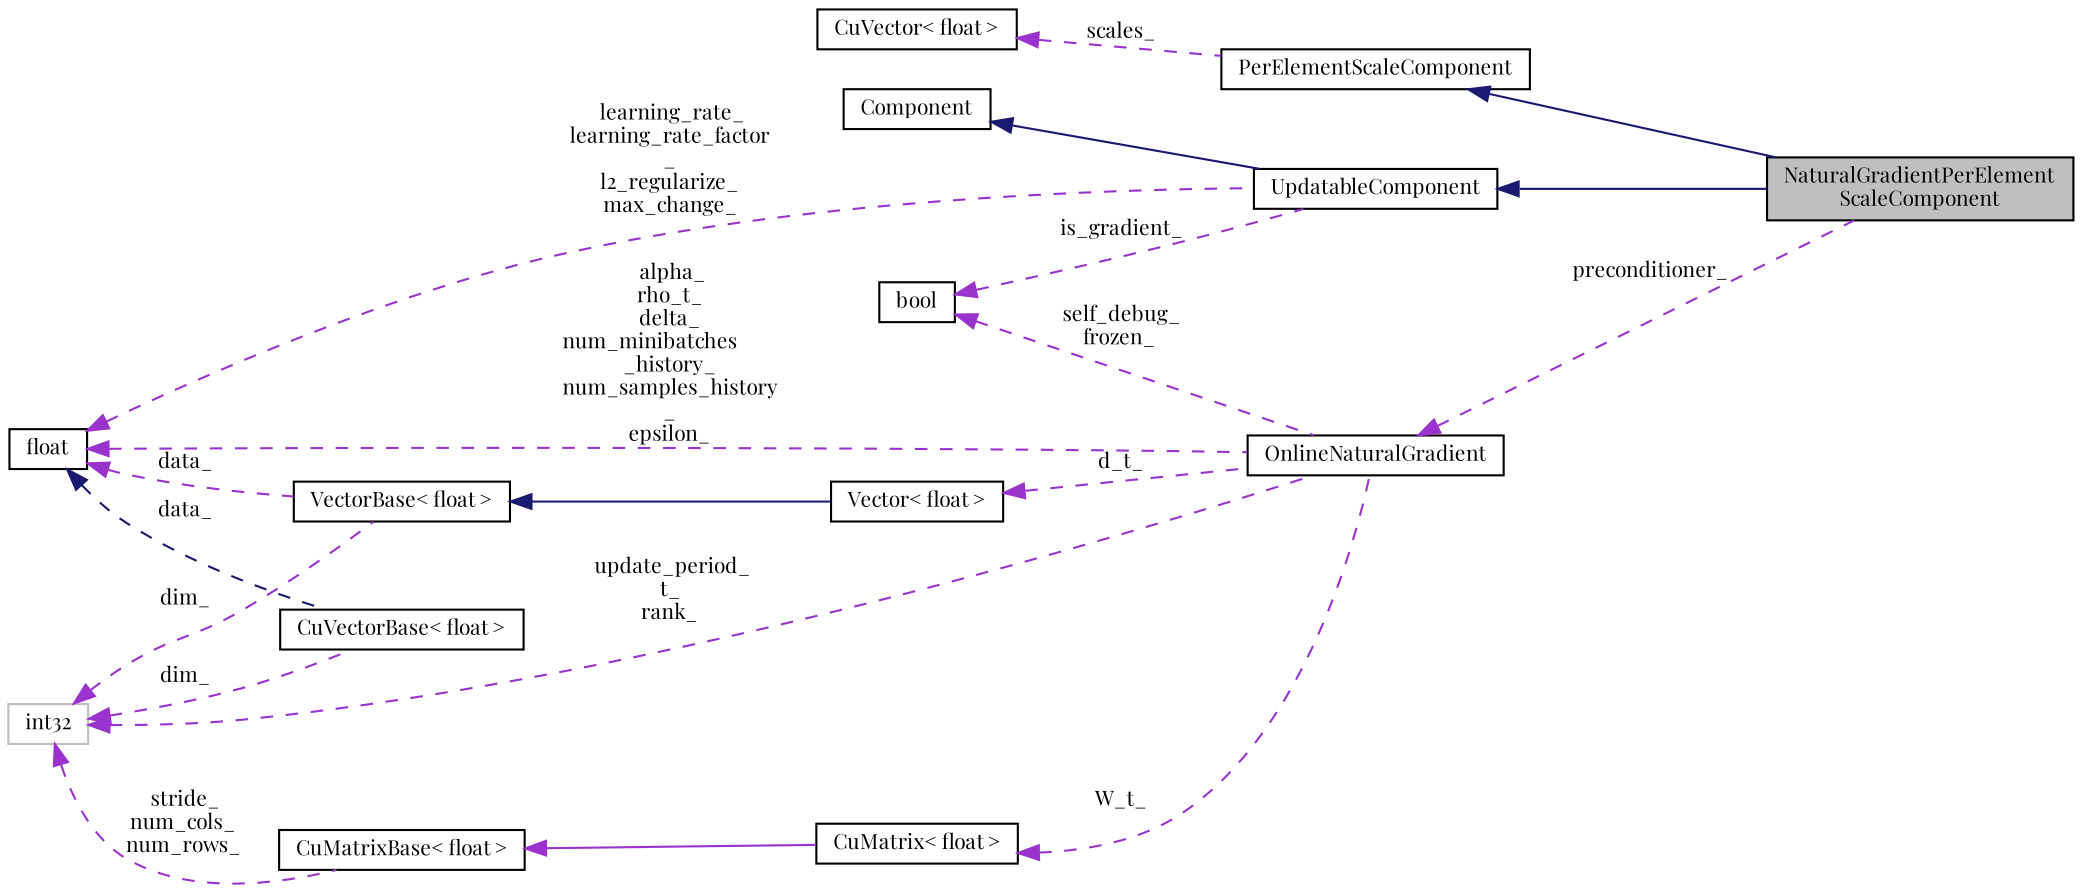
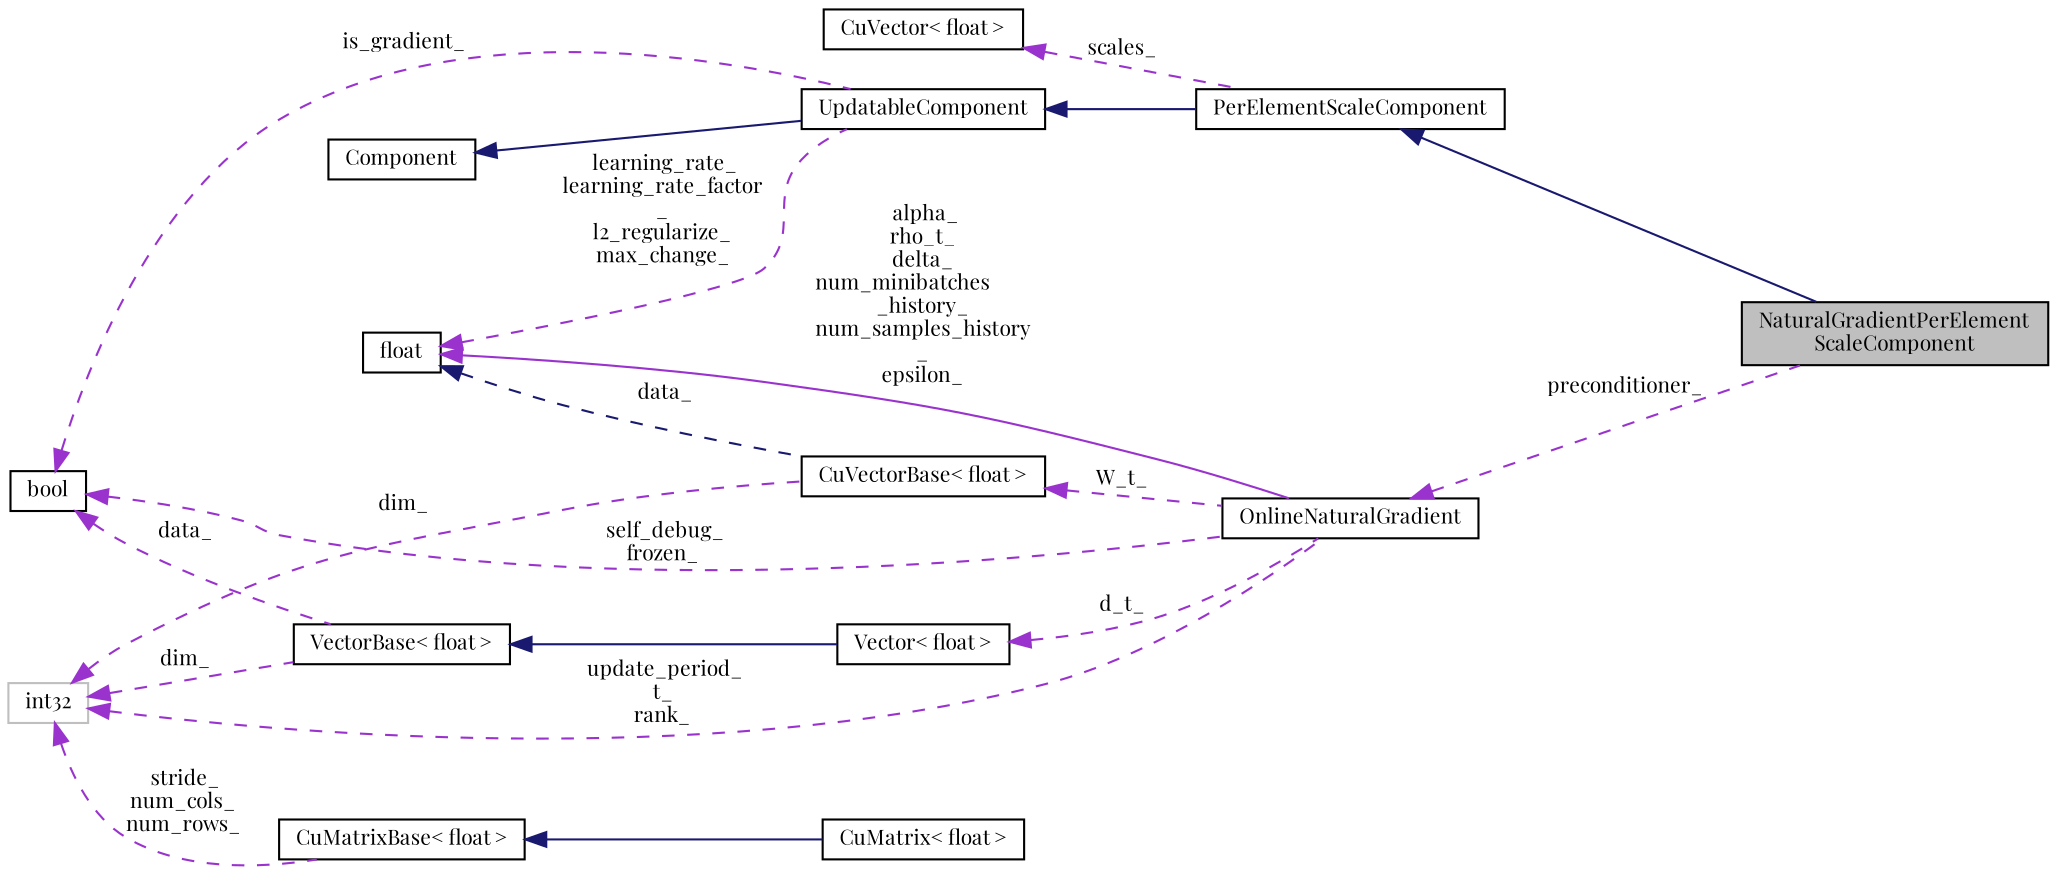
(1643, 189) -> (1131, 109)
(678, 448) -> (880, 399)
(200, 487) -> (209, 581)
(1267, 726) -> (1144, 498)
(681, 847) -> (684, 839)
